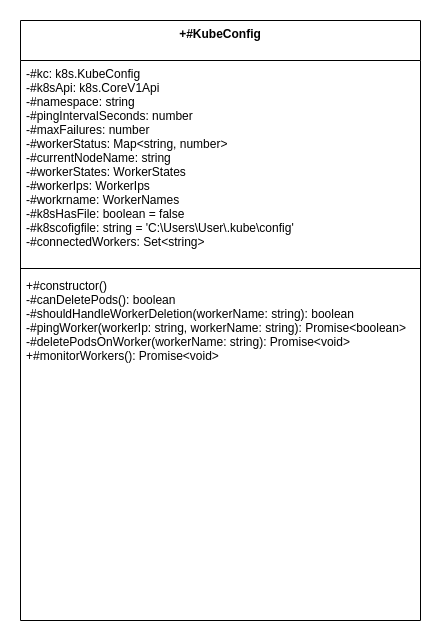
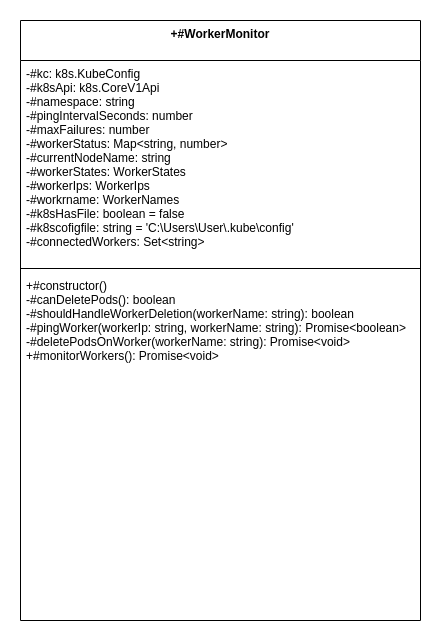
(220, 34) -> (220, 34)
